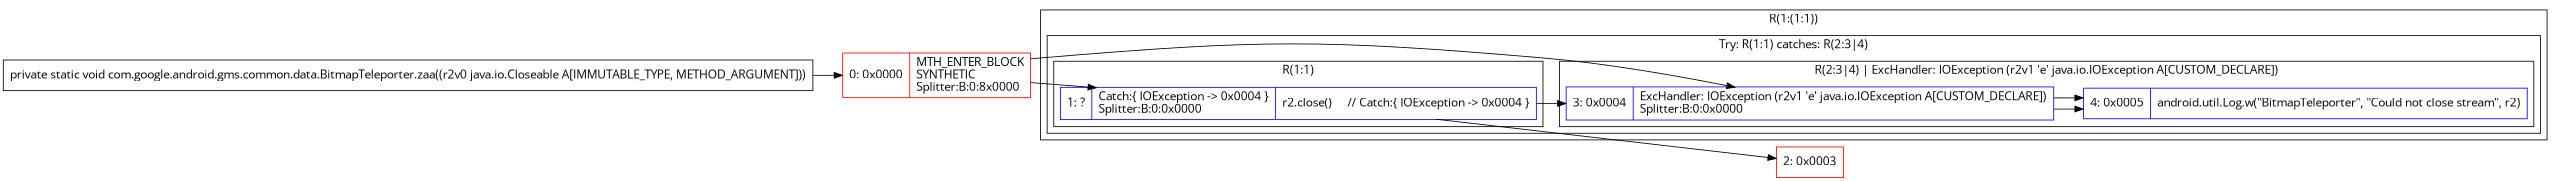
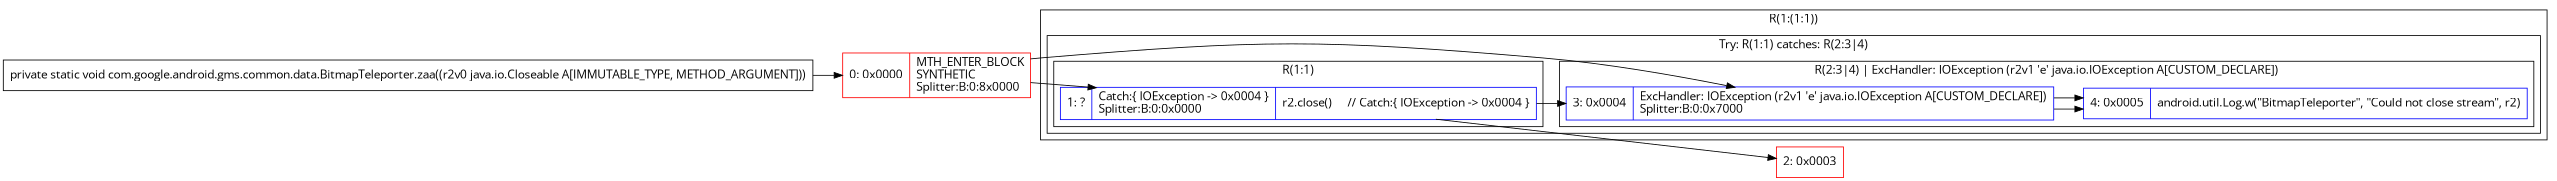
(1692, 109) -> (1692, 109)
